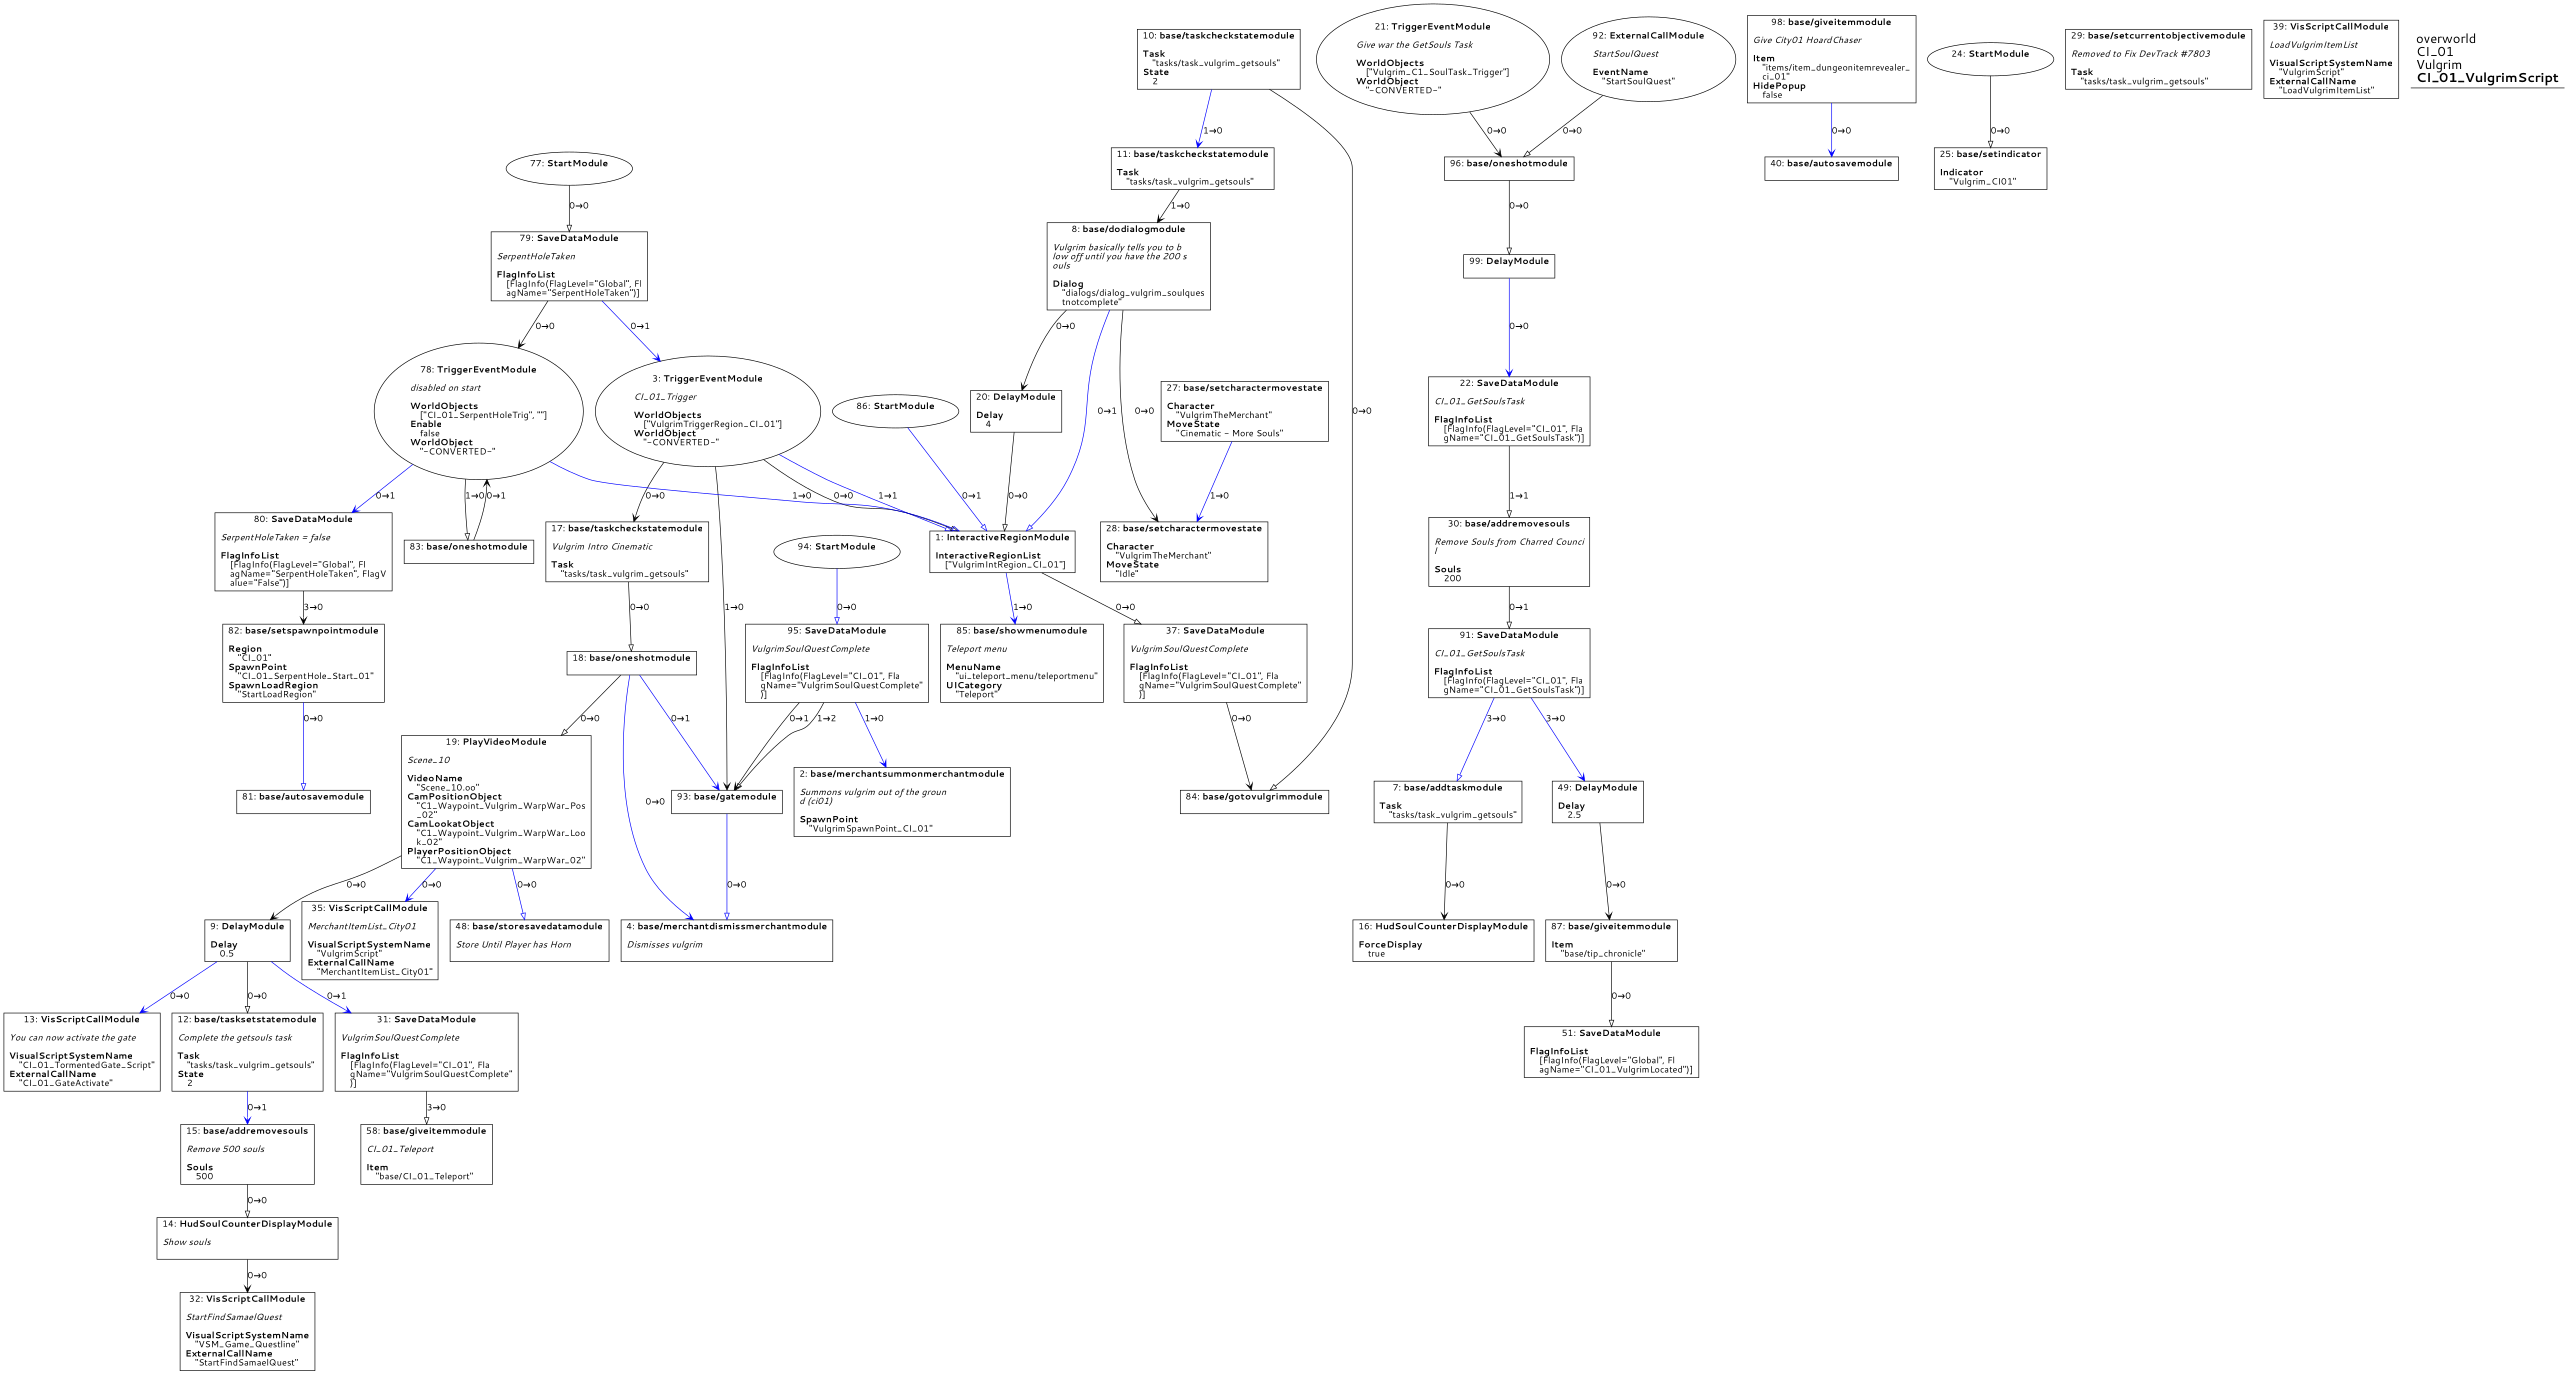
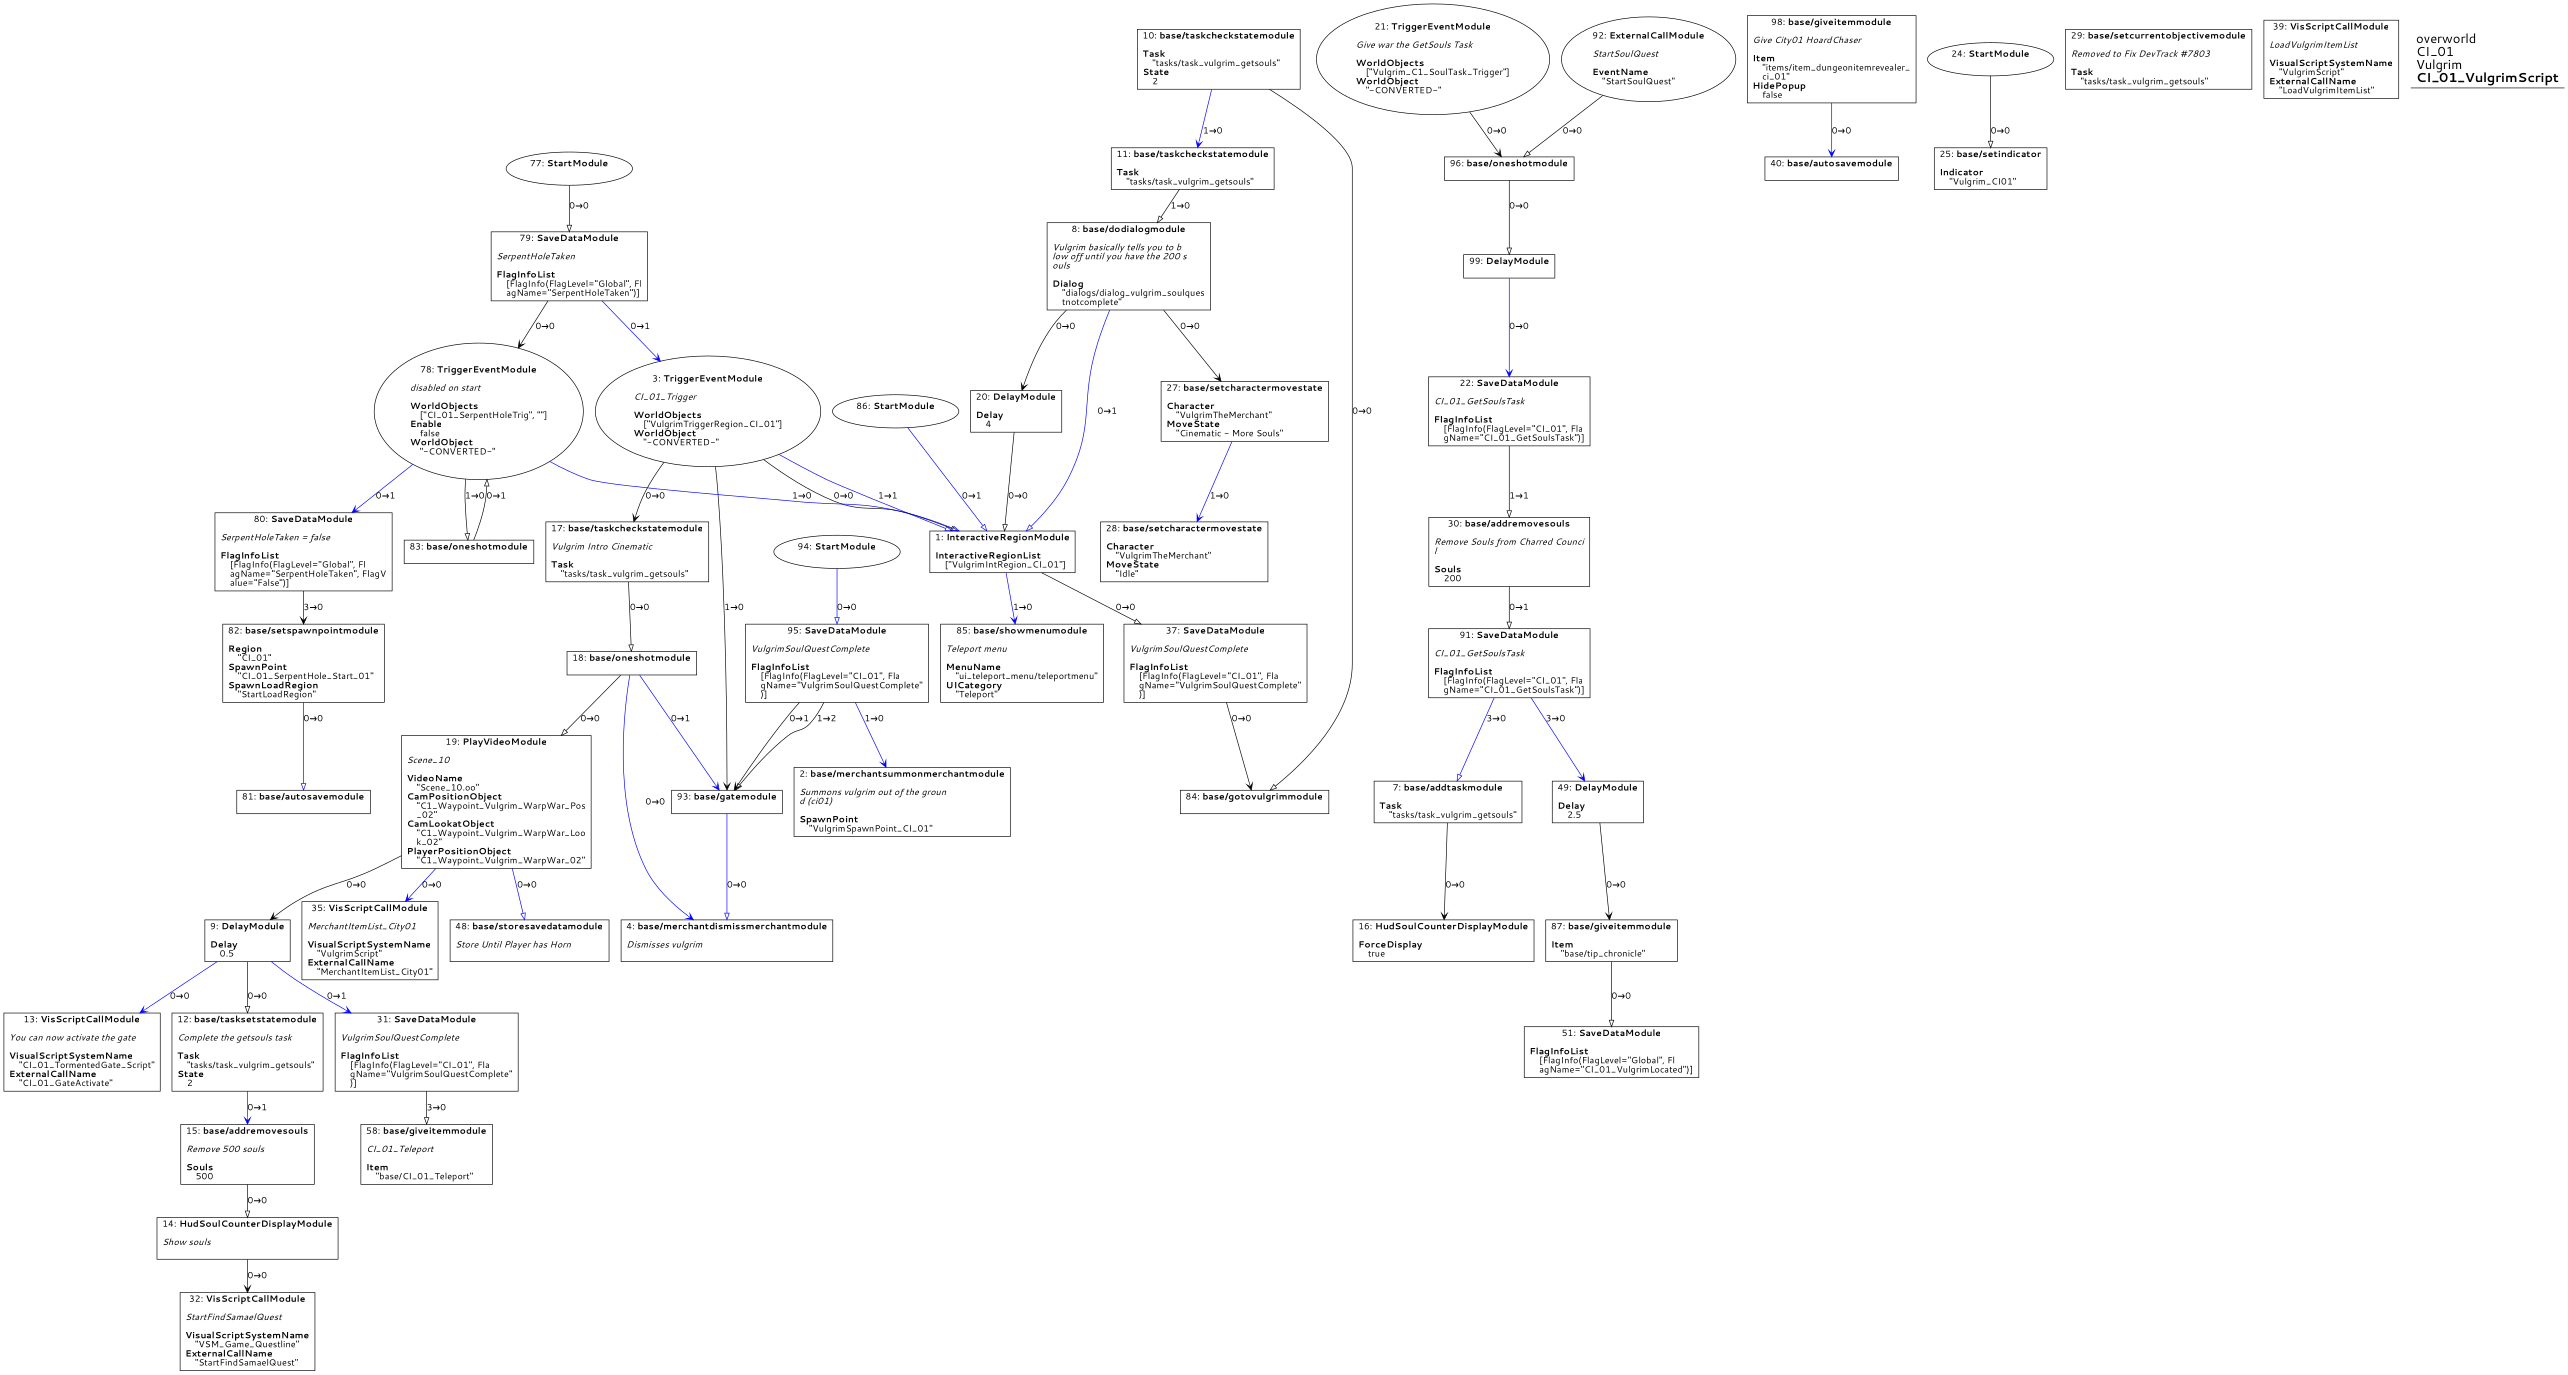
(1170, 203) -> (1170, 203)
(1122, 416) -> (1190, 343)
(483, 514) -> (483, 514)
